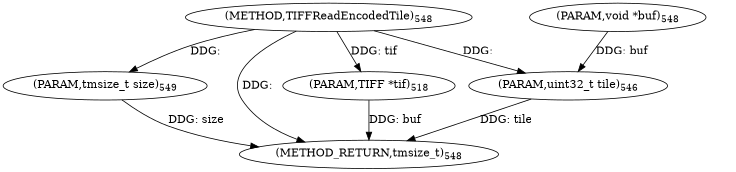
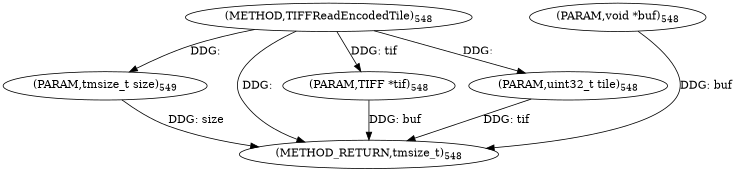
(595, 48) -> (630, 124)
(420, 85) -> (420, 85)
(629, 85) -> (629, 85)
(506, 120) -> (506, 120)
